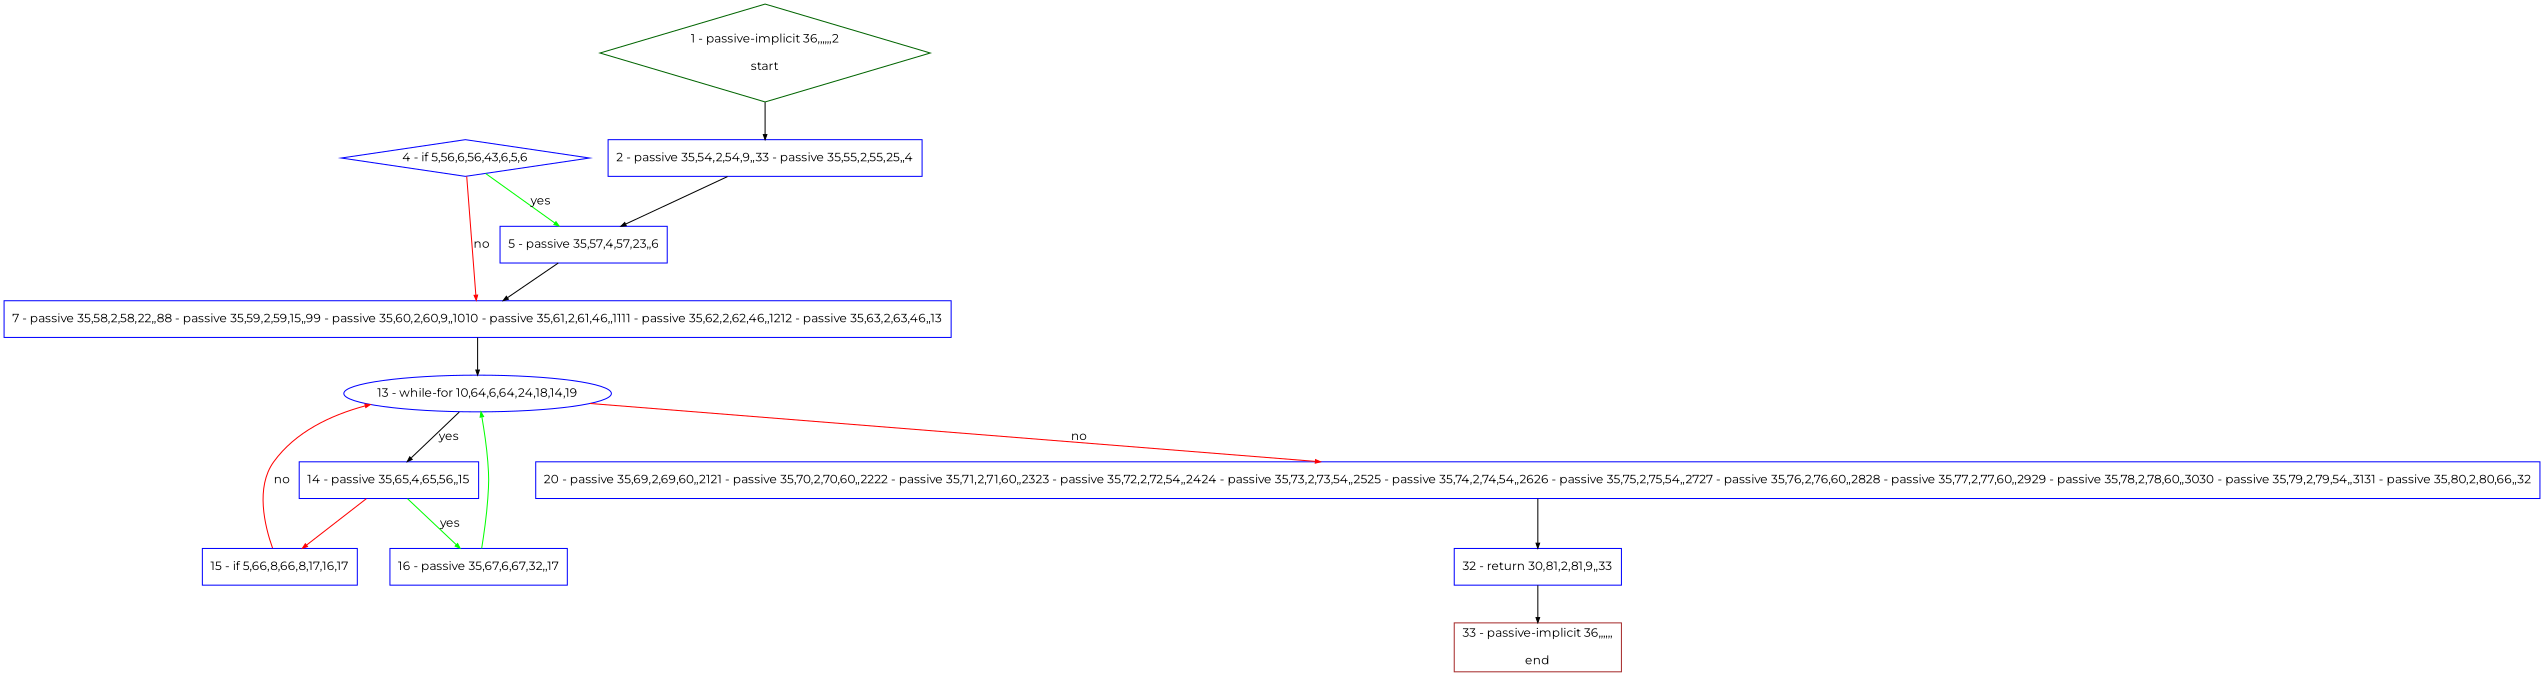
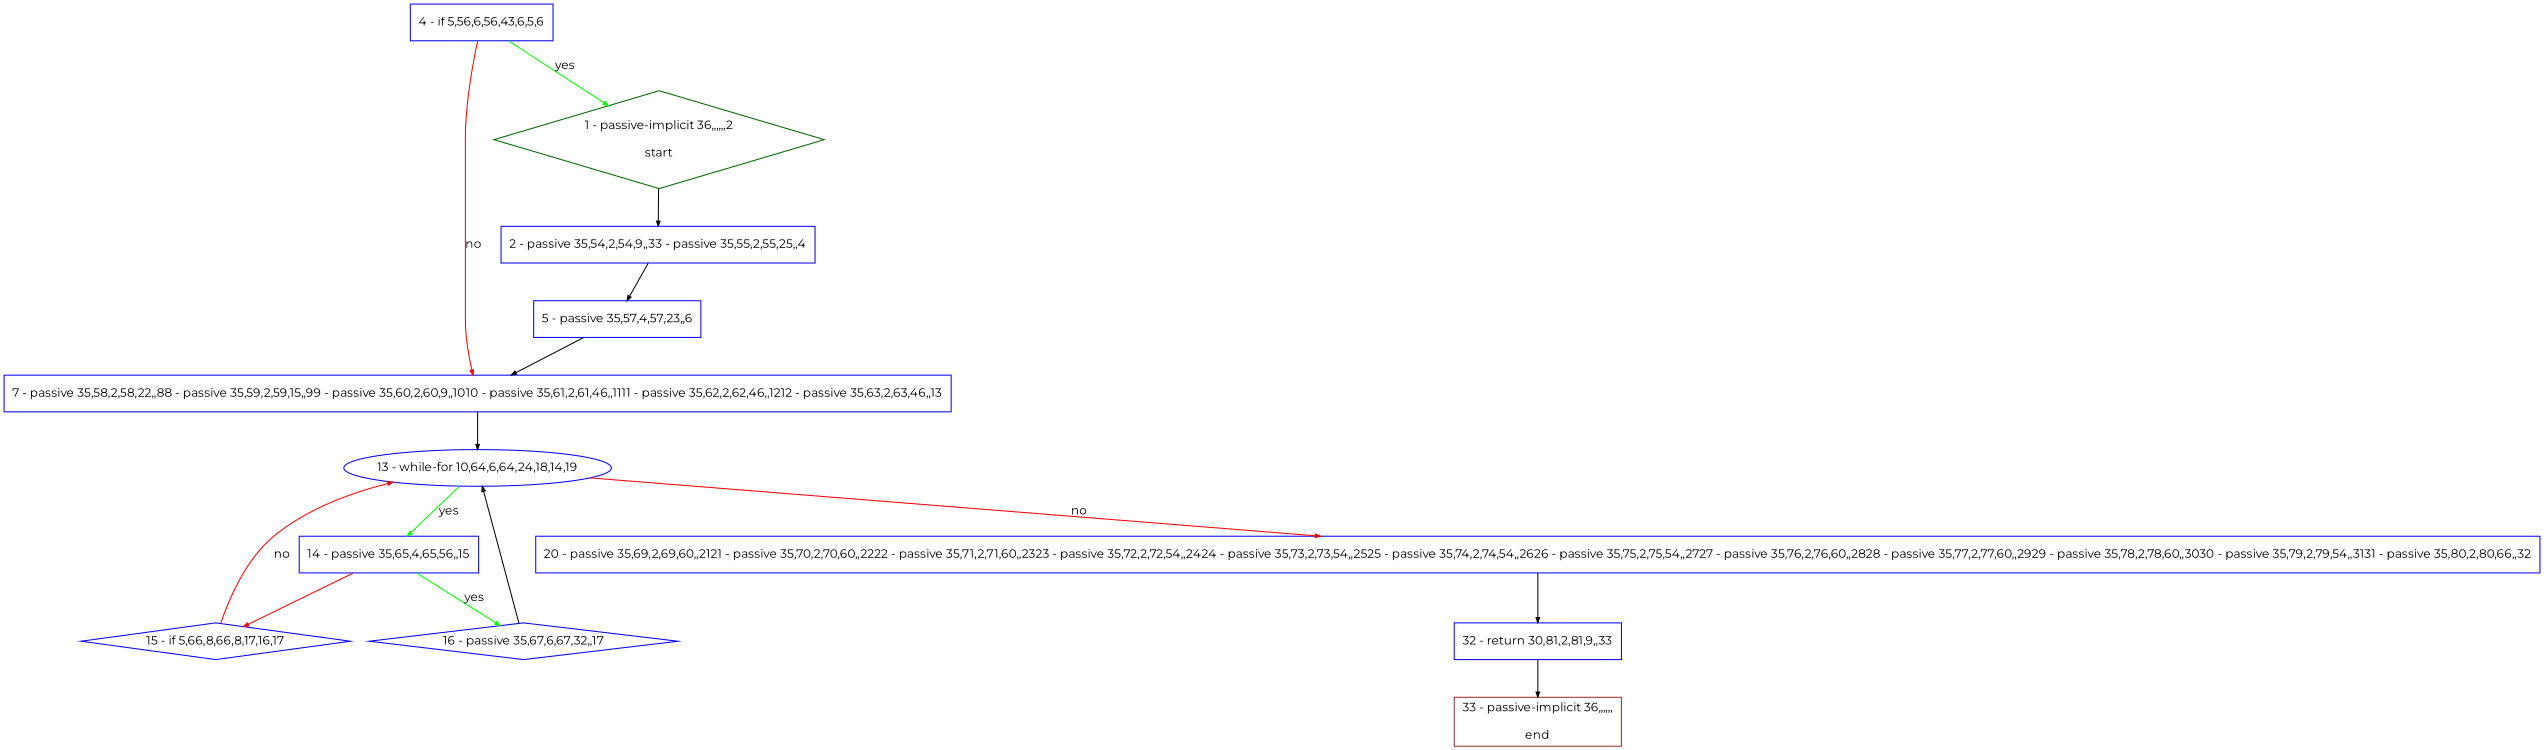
(465, 158) -> (482, 22)
(520, 198) -> (556, 72)
(435, 435) -> (435, 509)
(489, 483) -> (501, 557)
(280, 567) -> (216, 641)
(479, 567) -> (523, 641)
